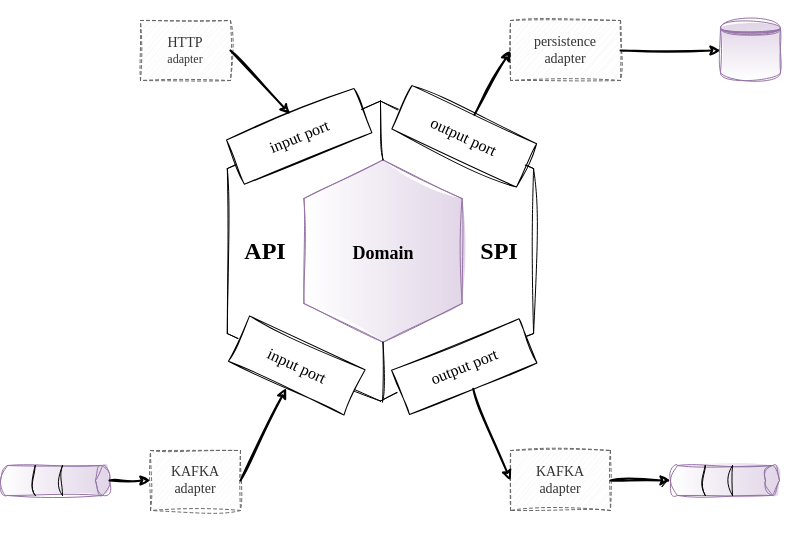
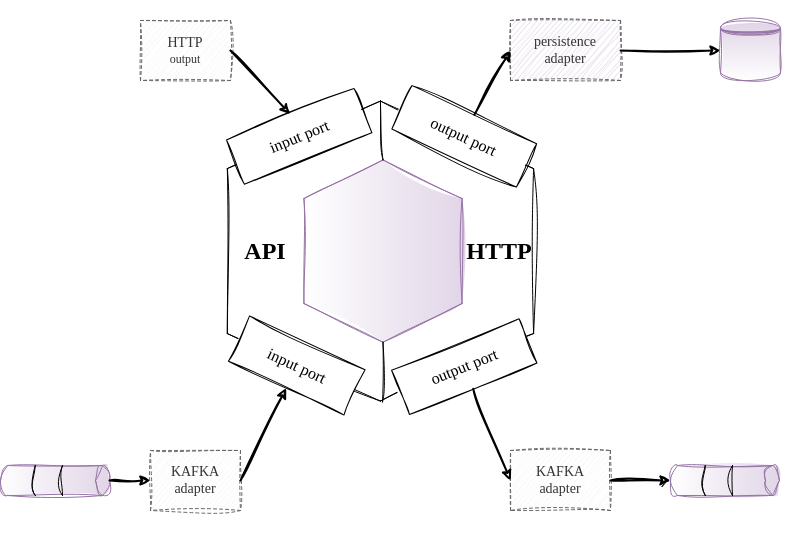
(186, 51) -> (186, 51)
(566, 51) -> (566, 51)
(383, 251) -> none
(500, 252) -> (500, 252)
